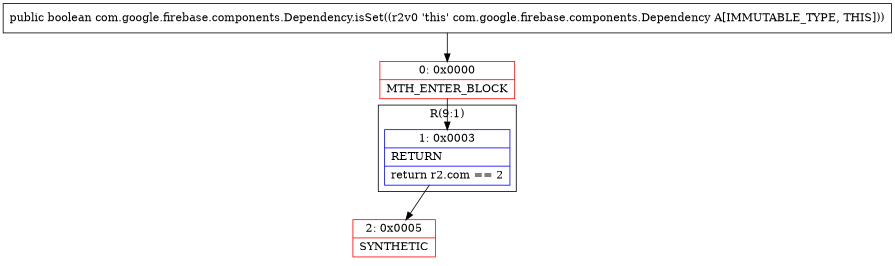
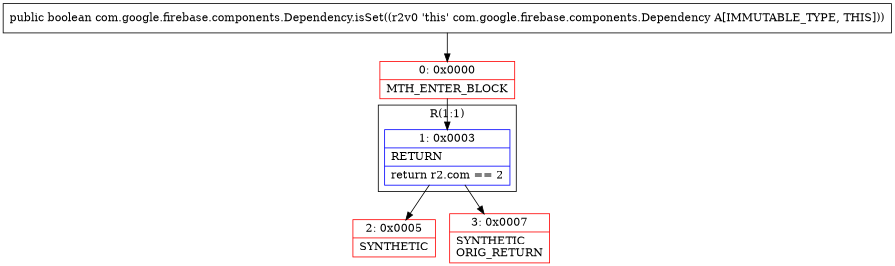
(447, 114) -> (447, 114)
none -> (500, 238)
